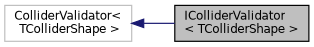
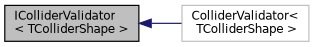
(159, 23) -> (167, 23)
